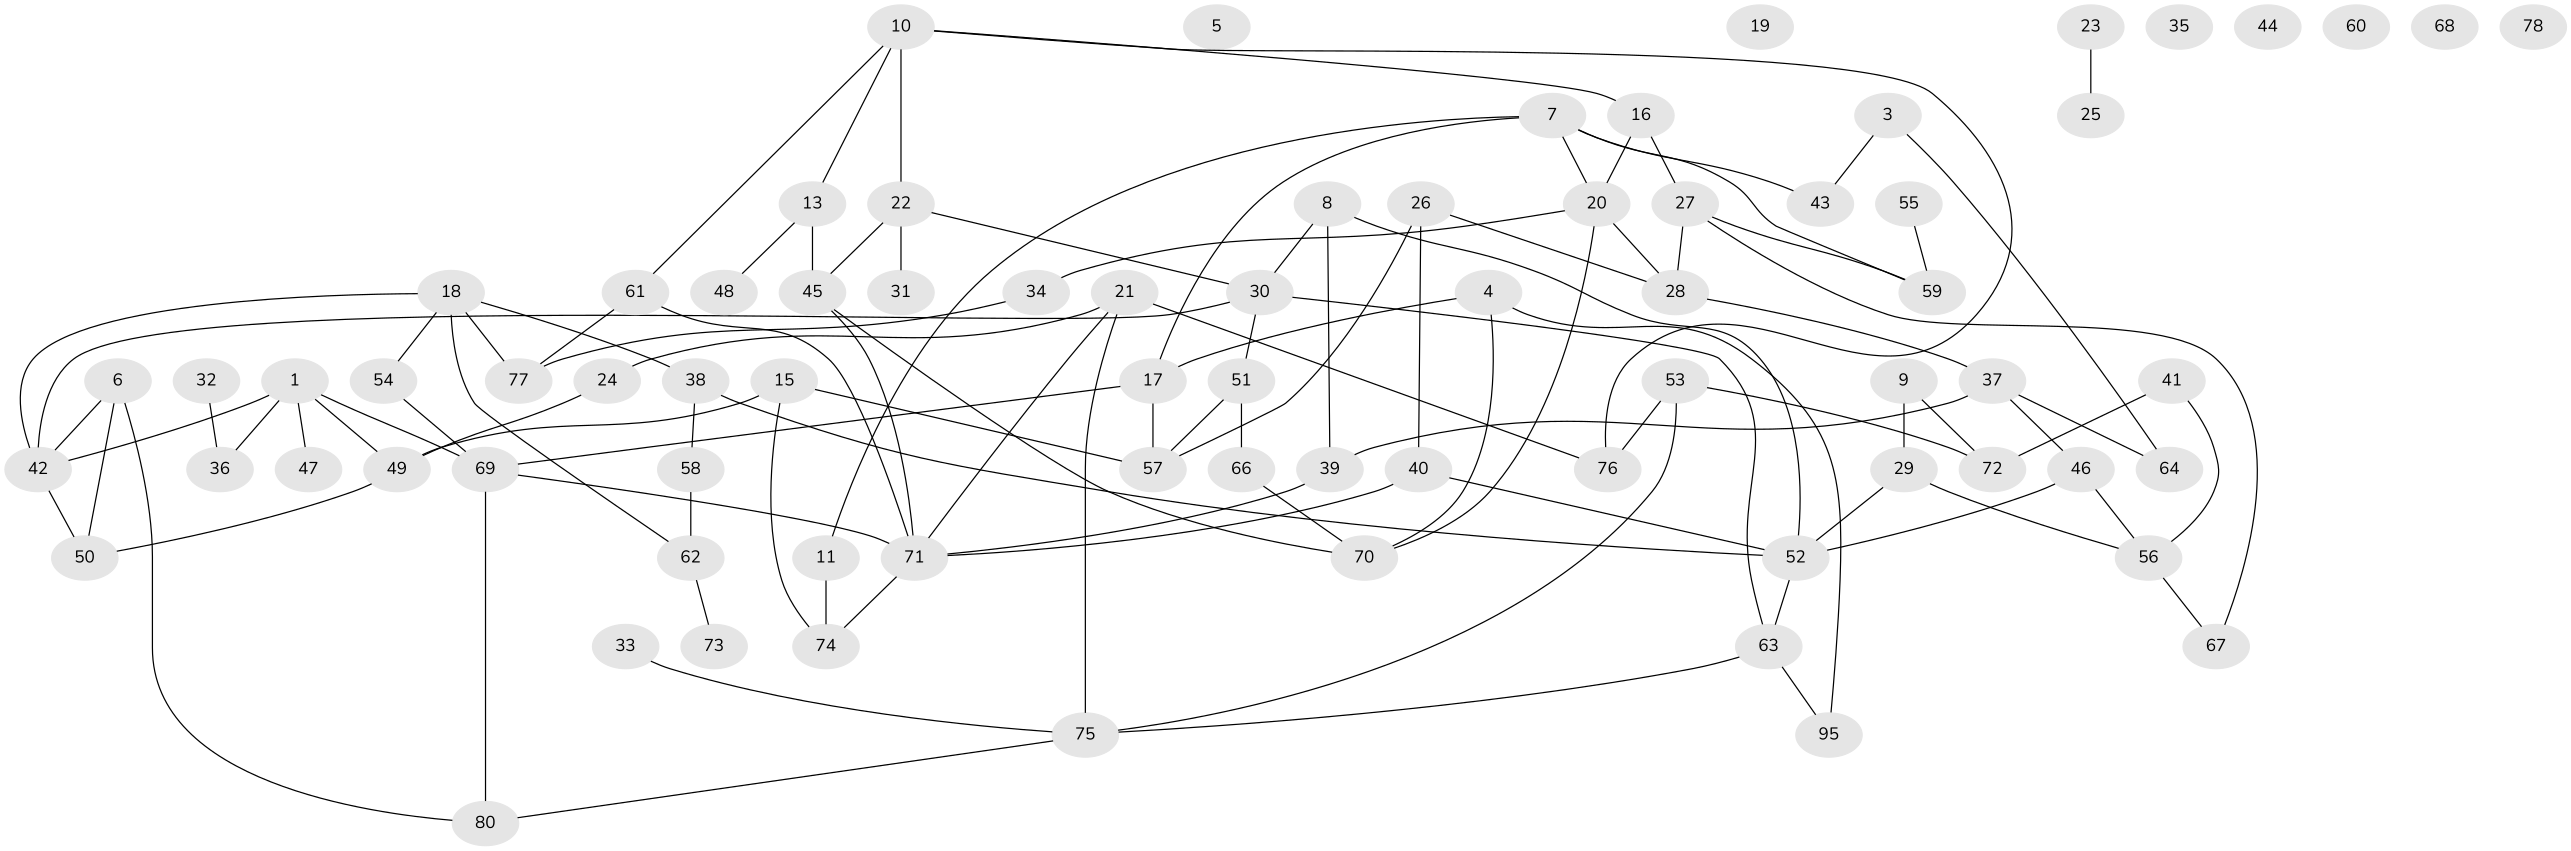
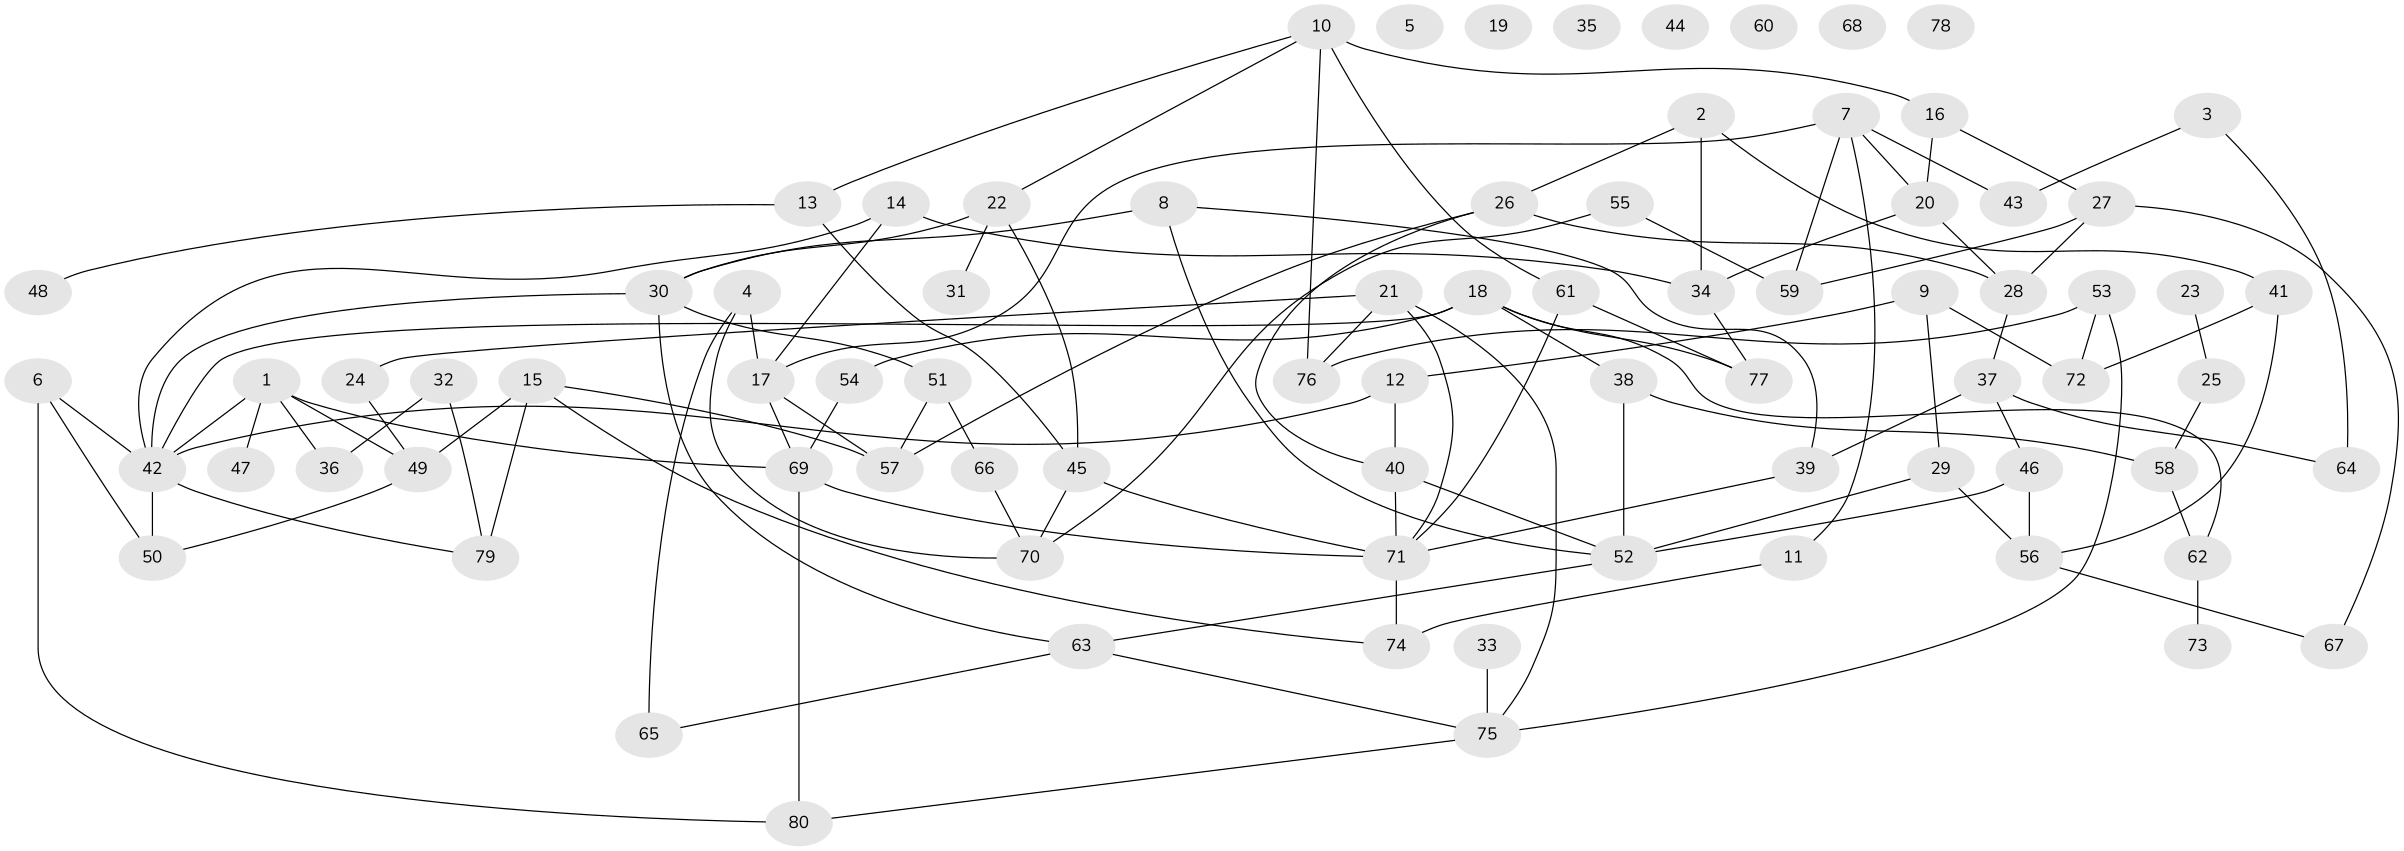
none -> (1701, 116)
none -> (896, 204)
none -> (1395, 381)
(1542, 409) -> (1238, 358)
none -> (2188, 425)
none -> (486, 558)
(1829, 735) -> (649, 735)
